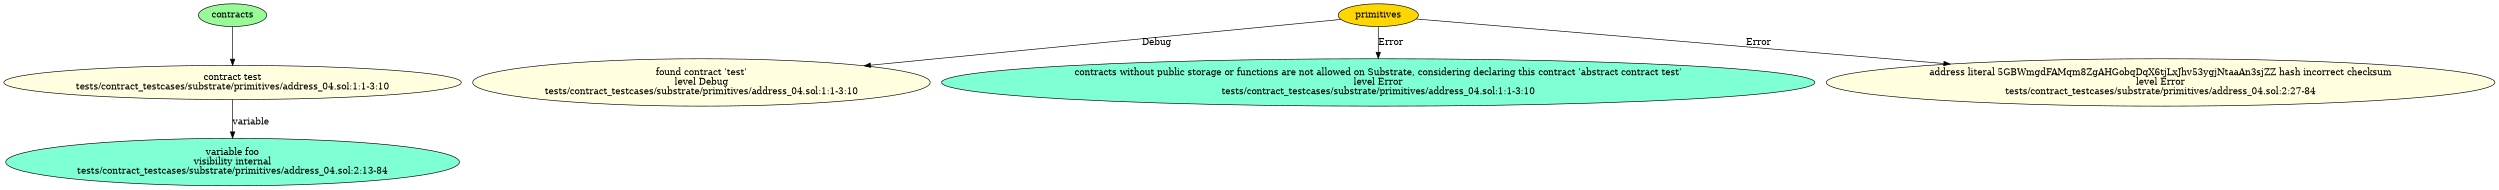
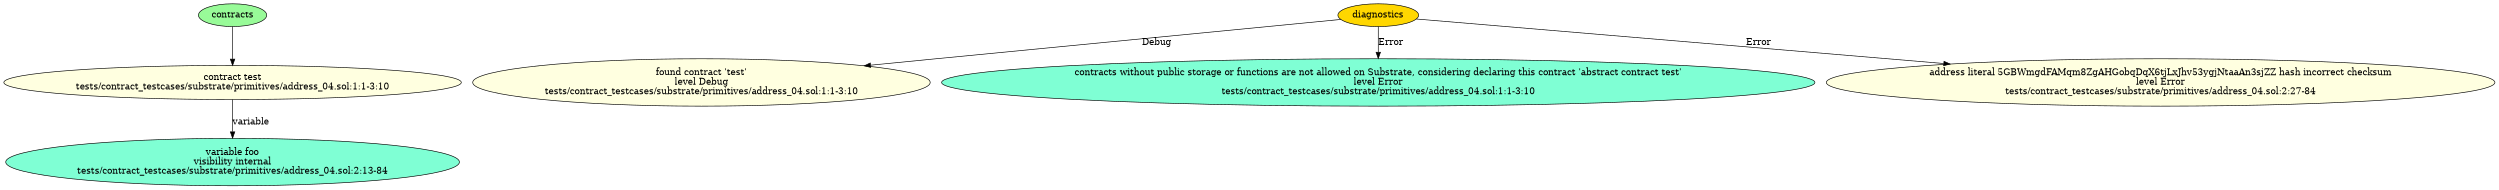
(1378, 15) -> (1378, 15)
